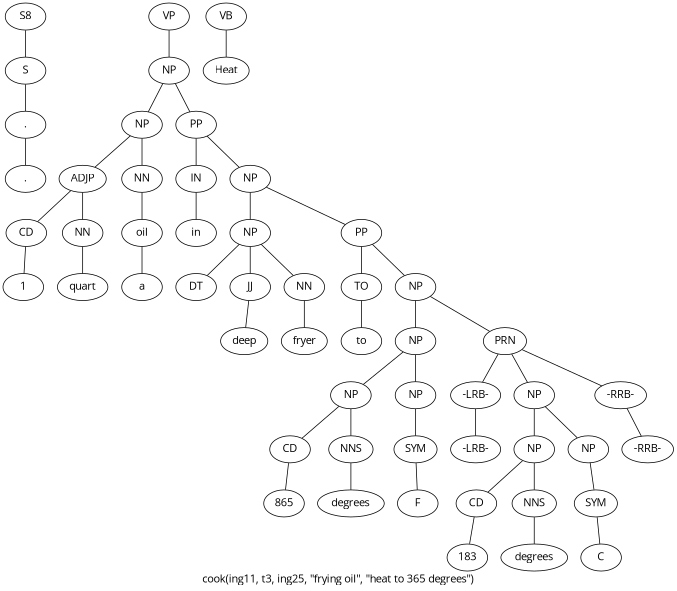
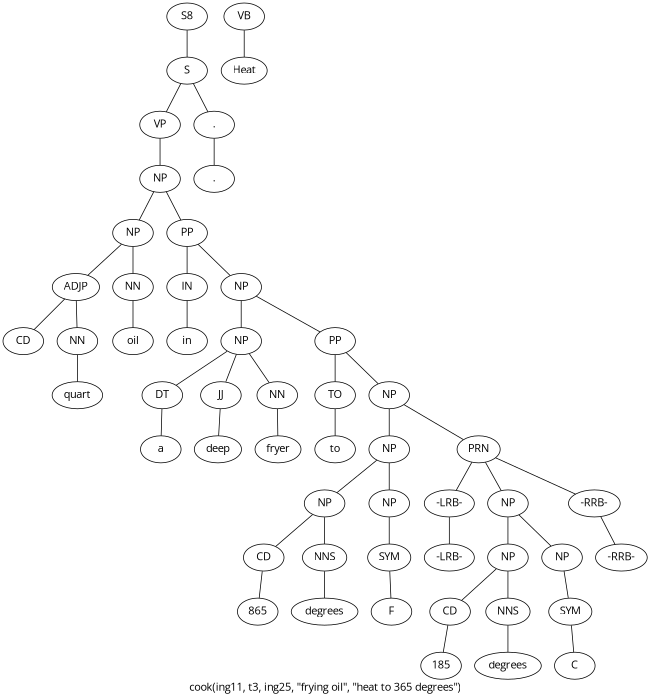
none -> (174, 98)
(142, 260) -> (162, 422)
(23, 287) -> none
(467, 558) -> (441, 666)
